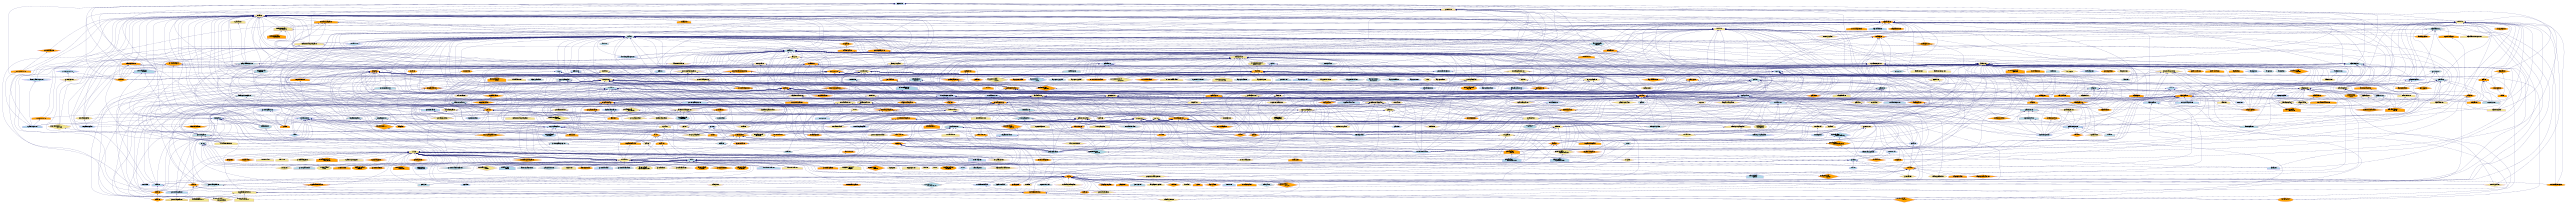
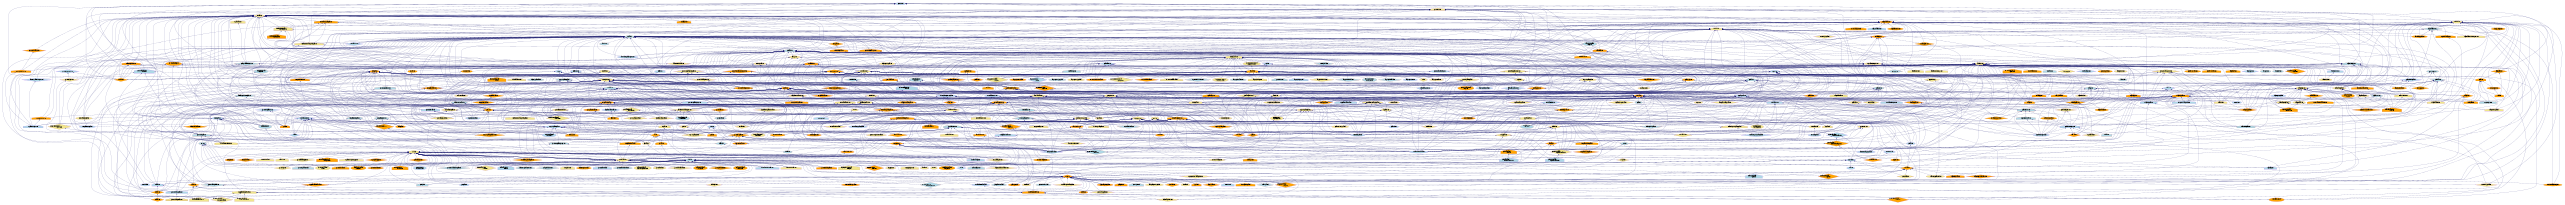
(847, 51) -> (839, 51)
(1222, 80) -> (1220, 80)
(1103, 192) -> (1102, 192)
